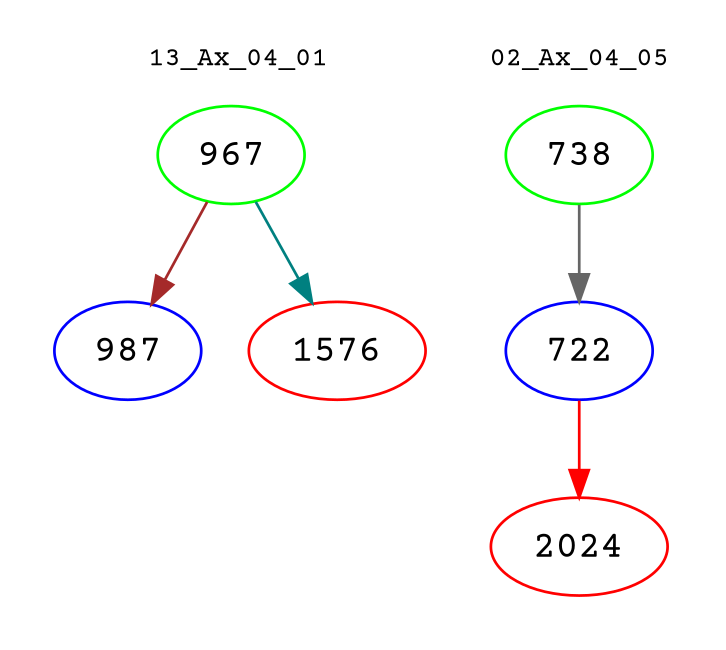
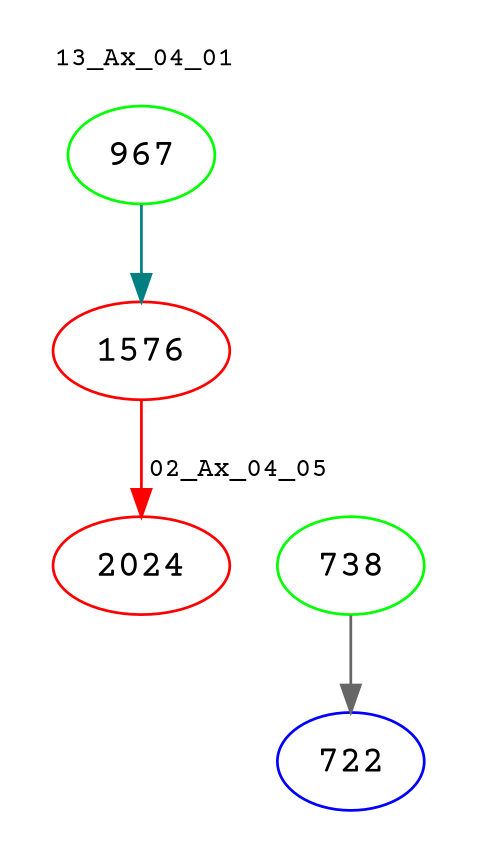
(128, 351) -> none
(579, 435) -> (141, 460)
